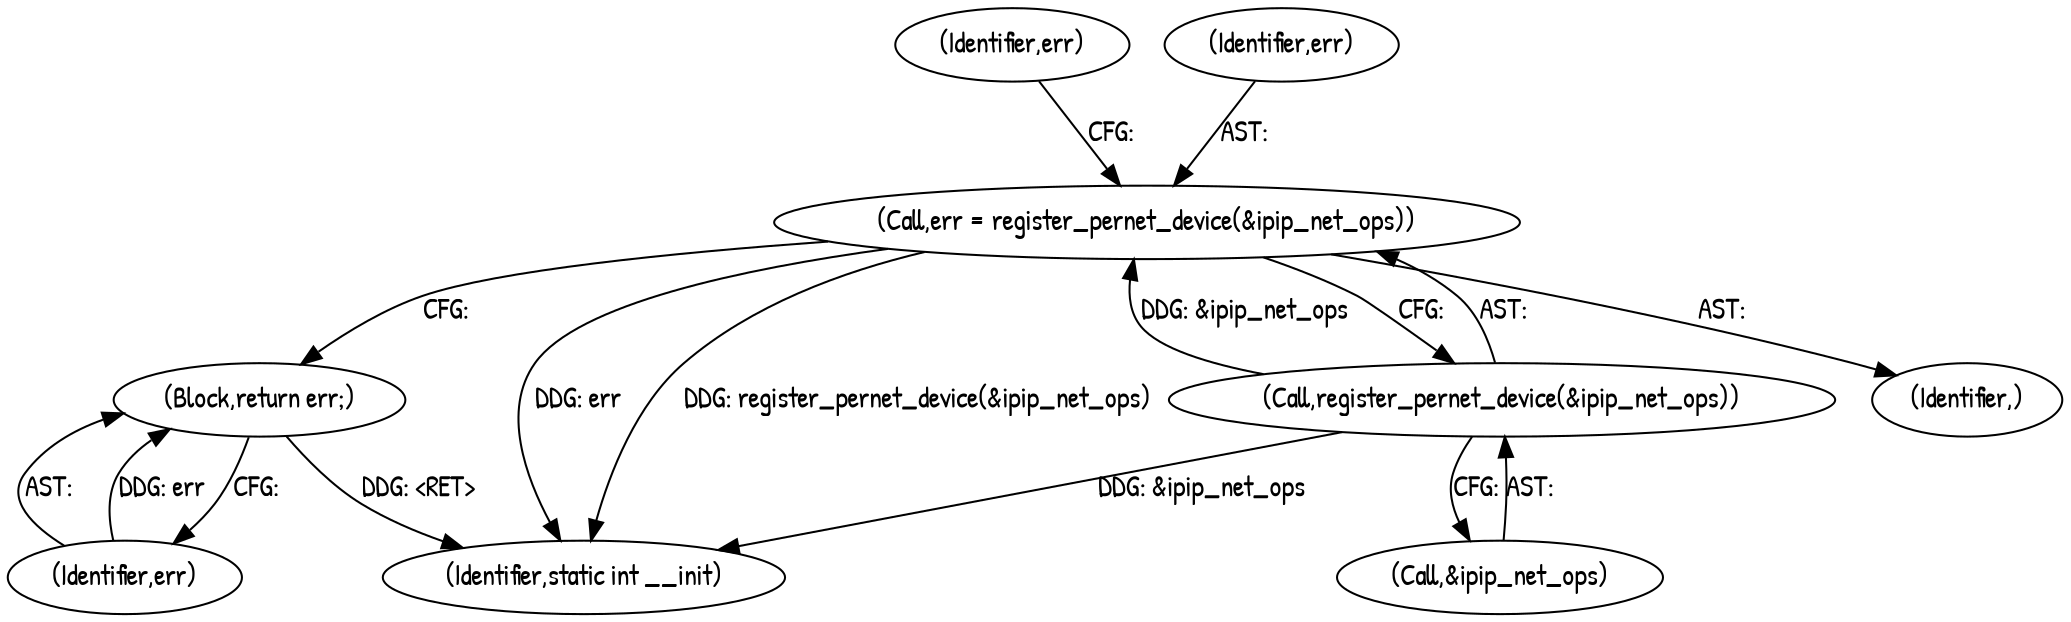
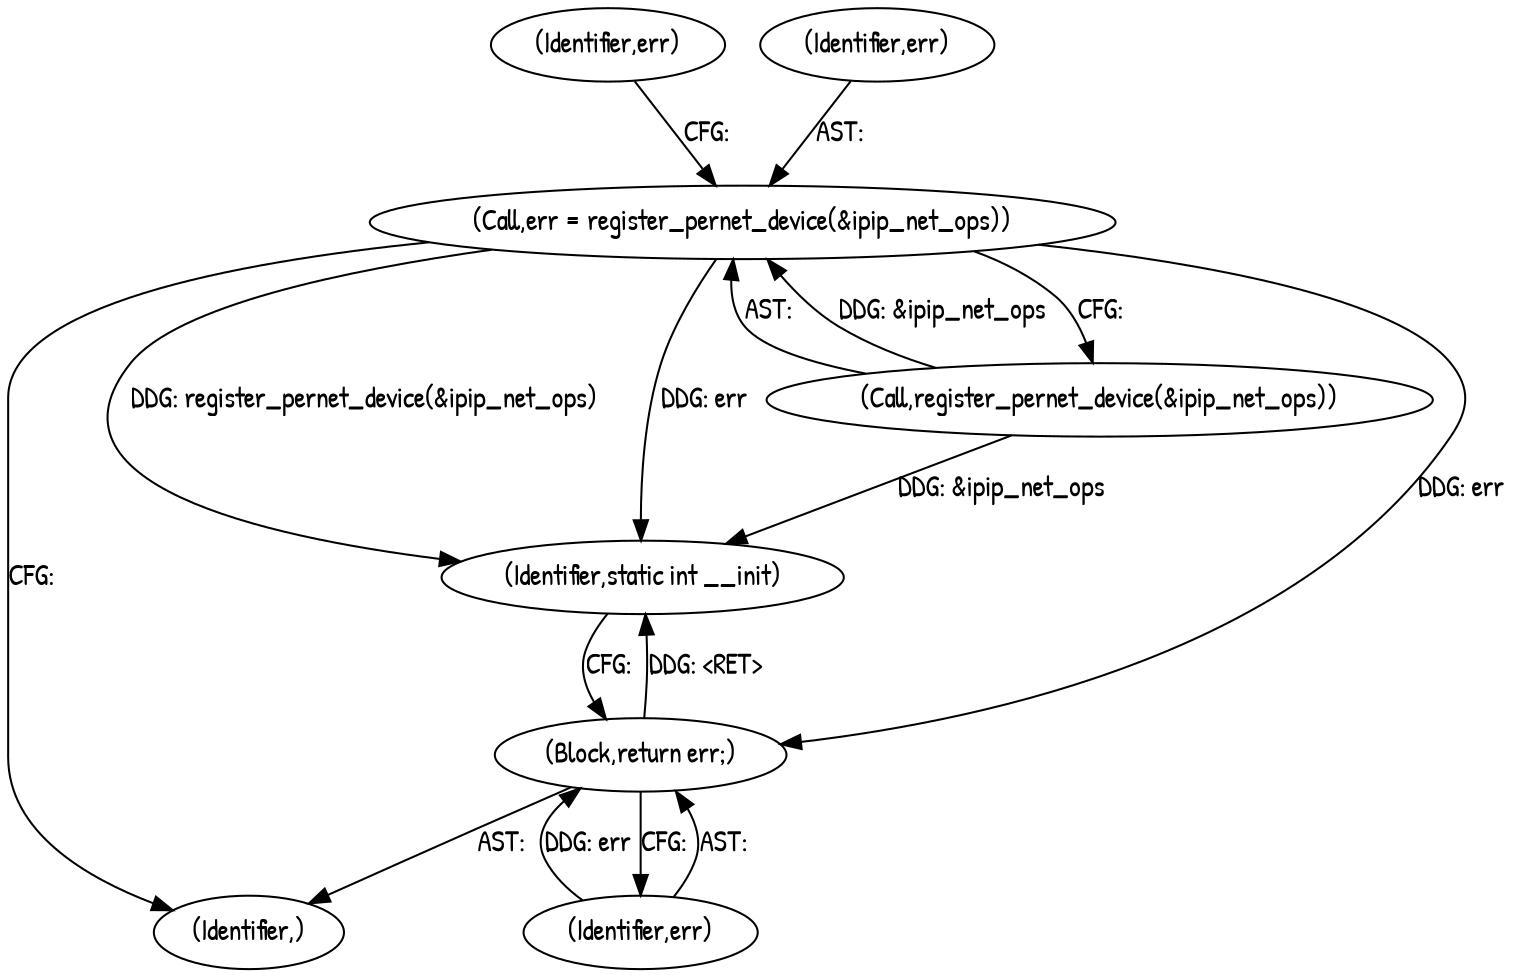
(449, 311) -> (1462, 489)
(1725, 311) -> (35, 577)
(1500, 577) -> none
none -> (584, 656)
none -> (449, 841)
